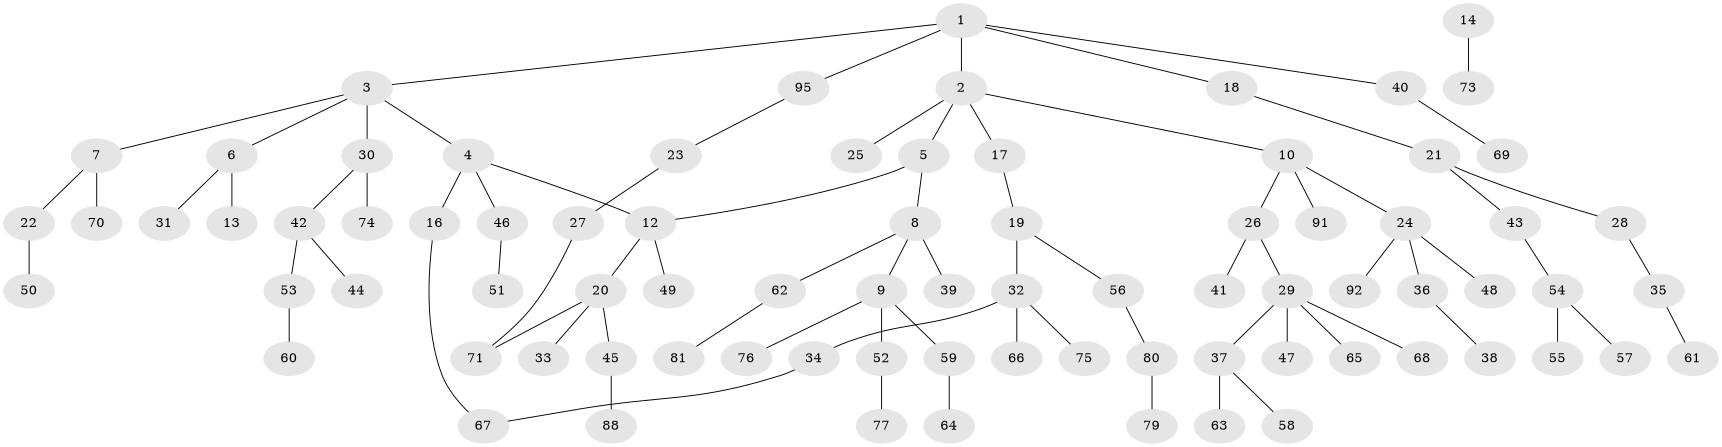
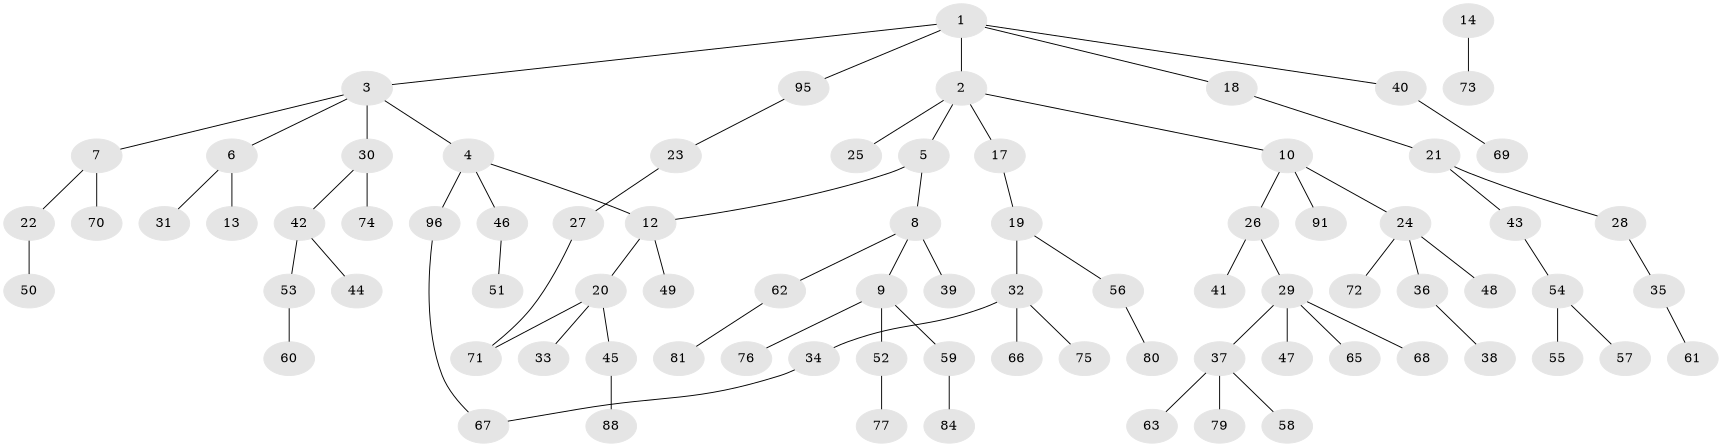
(435, 223) -> (435, 223)
(1355, 291) -> (1355, 291)
(1152, 393) -> (1220, 393)
(949, 426) -> (949, 426)
